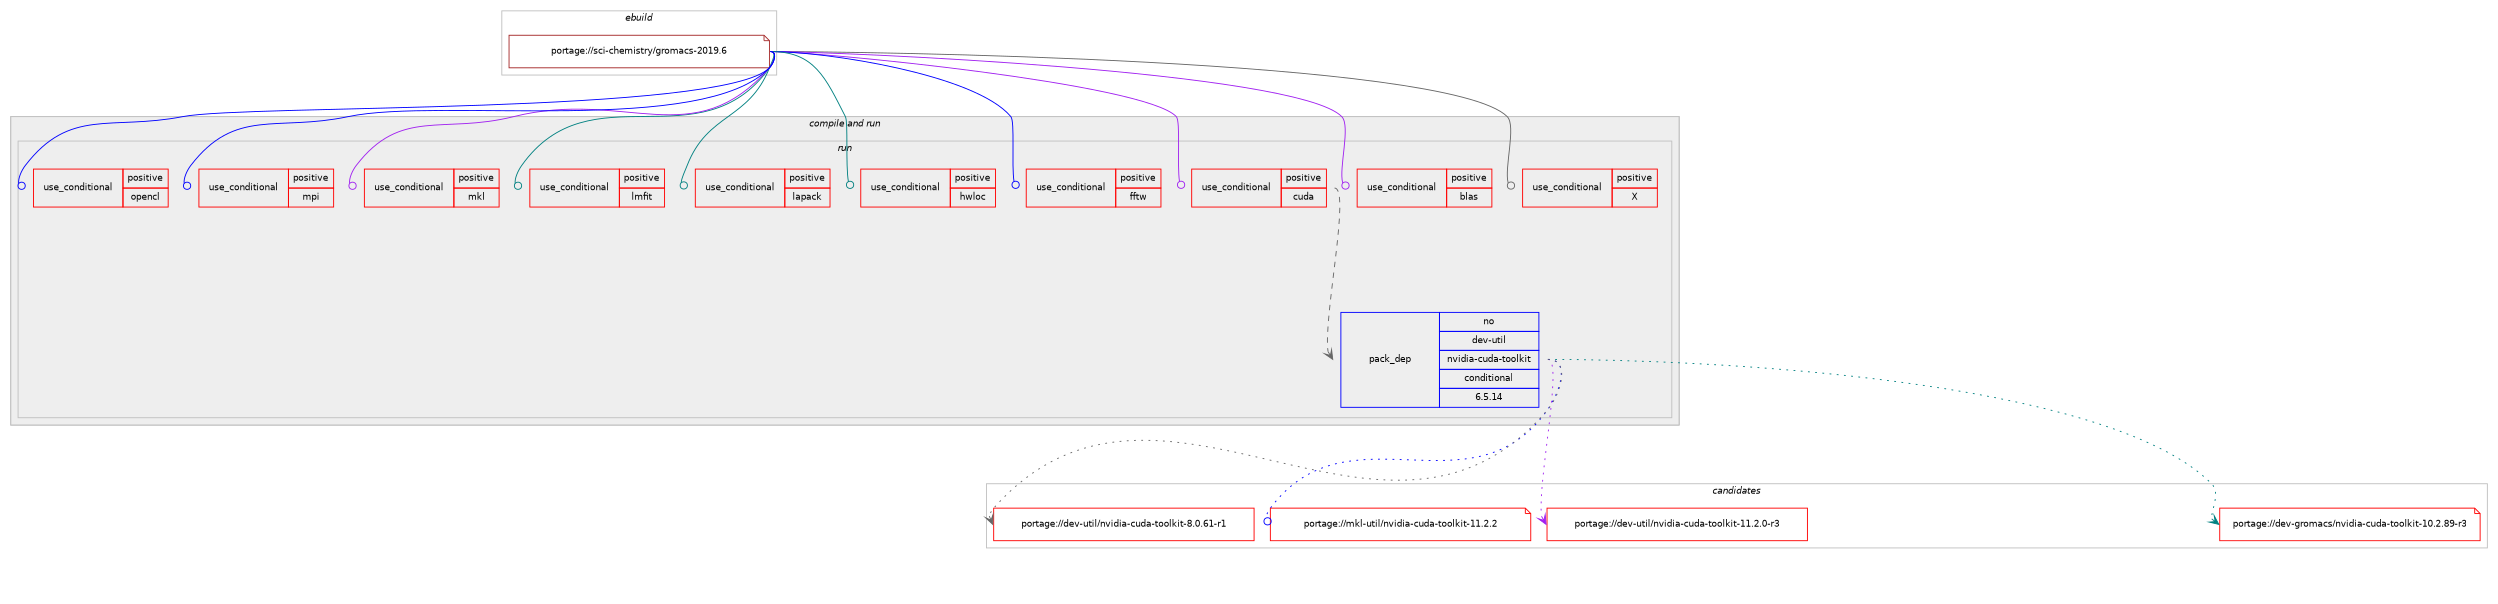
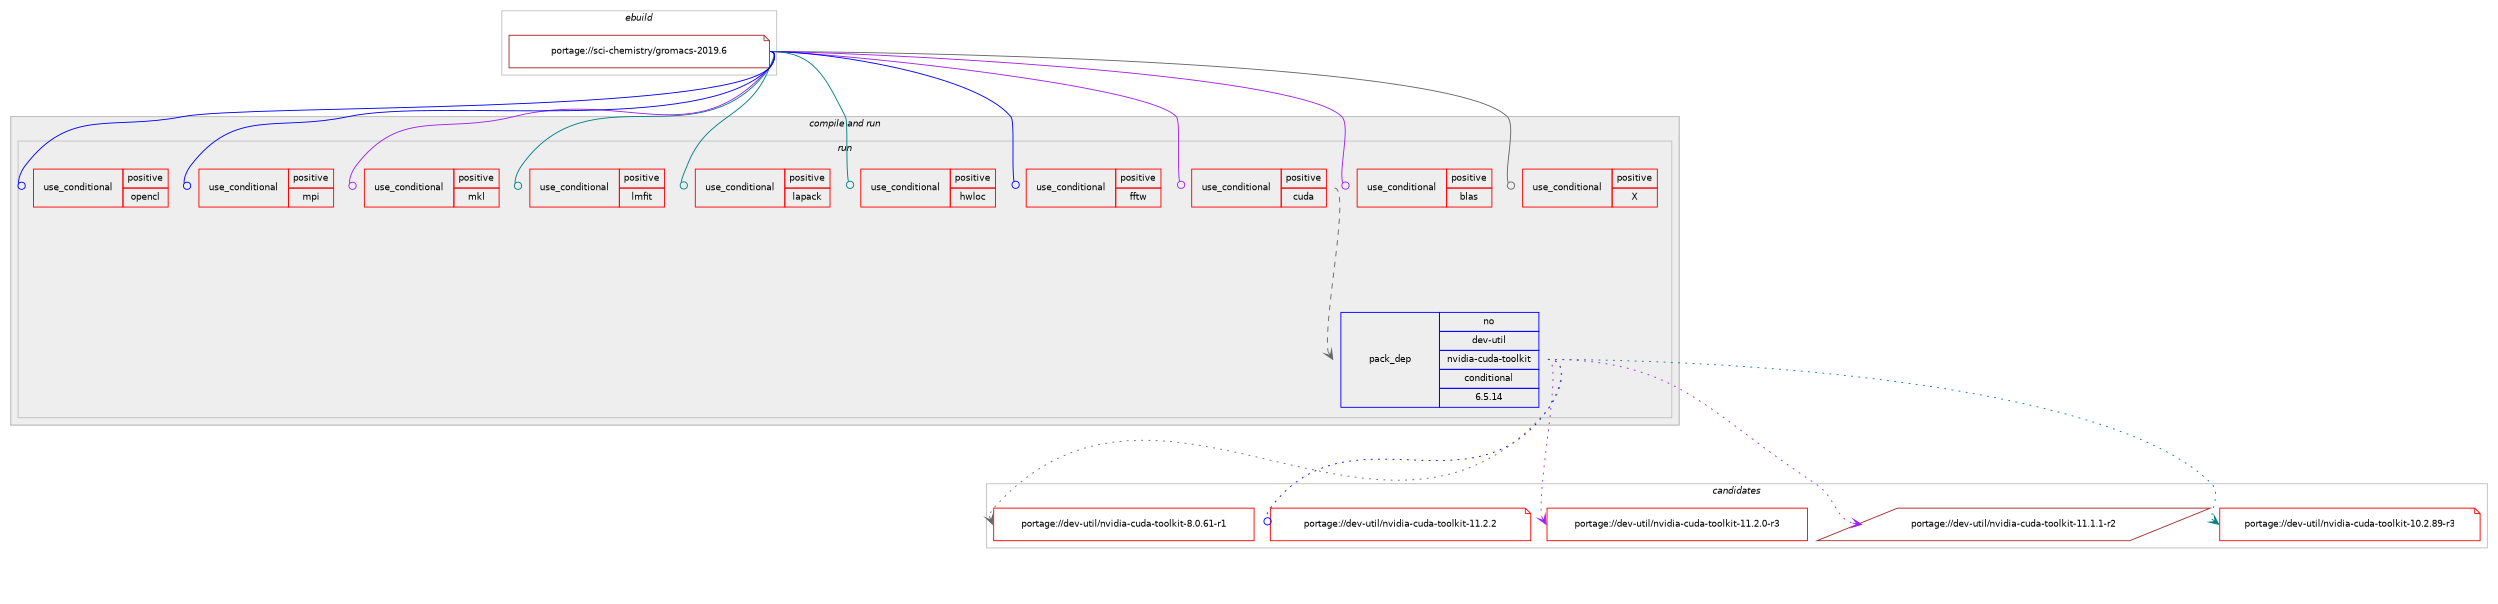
(1401, 524) -> (1401, 524)
none -> (2014, 524)
(2350, 524) -> (2350, 524)
